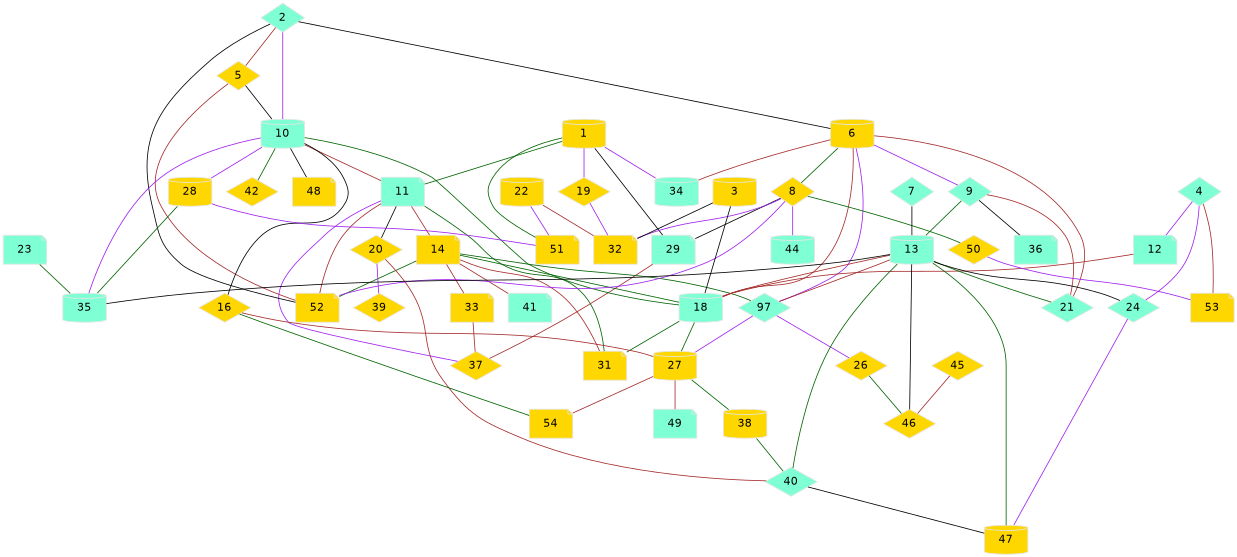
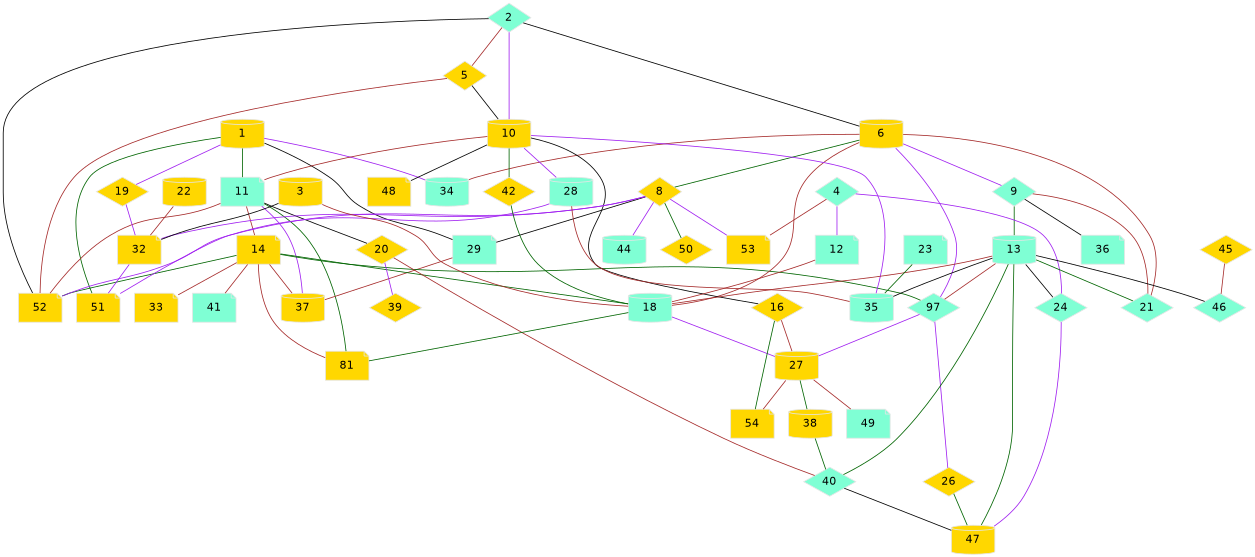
(283, 134) -> (509, 134)
(190, 192) -> (571, 192)
(912, 192) -> none
(540, 221) -> (123, 272)
(489, 229) -> (555, 277)
(137, 250) -> (689, 286)
(718, 250) -> (475, 277)
(1089, 280) -> (698, 217)
(688, 337) -> (723, 337)
(474, 339) -> (281, 279)
(476, 366) -> (303, 308)
(605, 366) -> (347, 366)
(885, 395) -> (960, 509)
(909, 424) -> (1220, 308)
